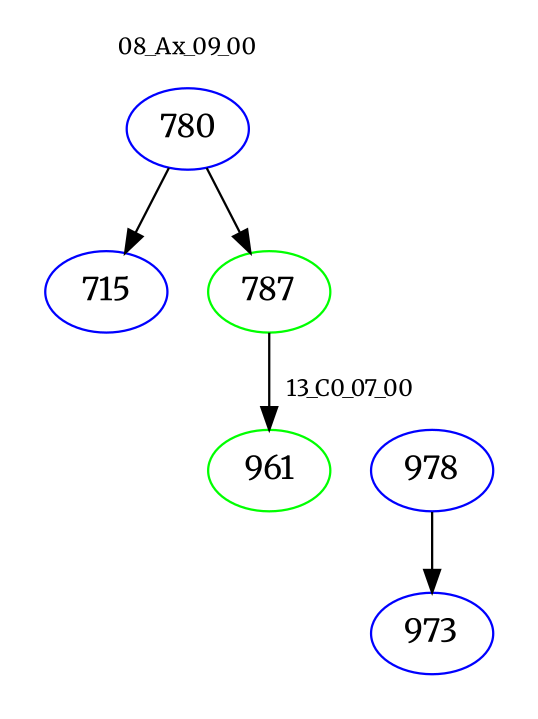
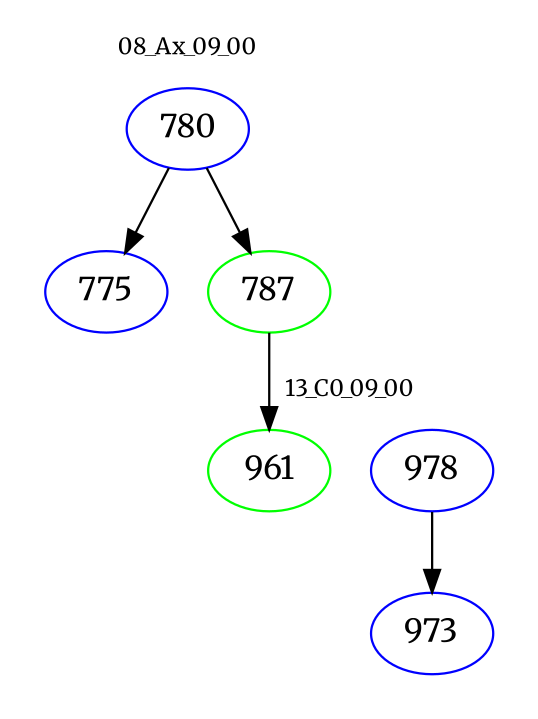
(106, 292) -> (106, 292)
(351, 390) -> (351, 390)
